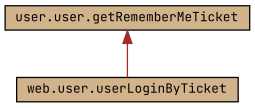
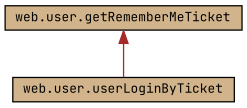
(127, 18) -> (124, 18)
